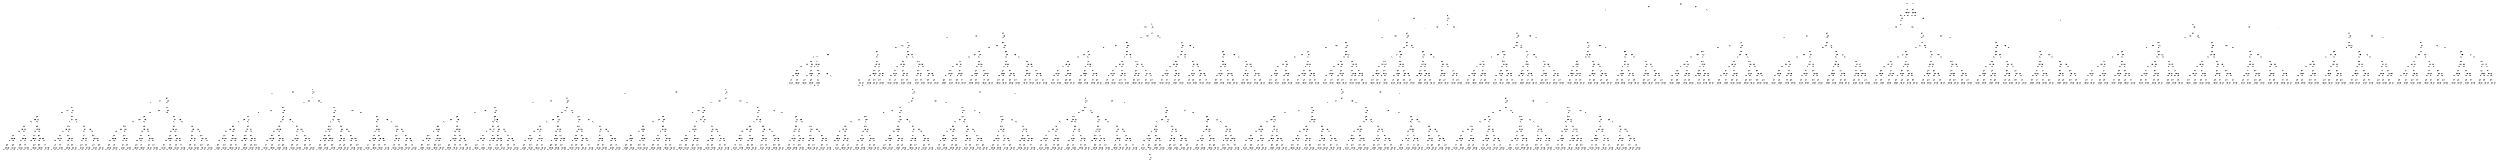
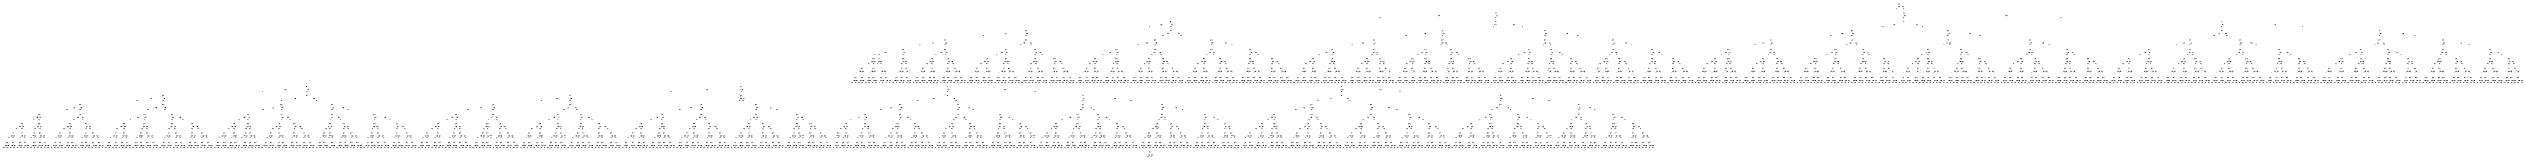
(1072, 120) -> (1151, 155)
none -> (1571, 133)
